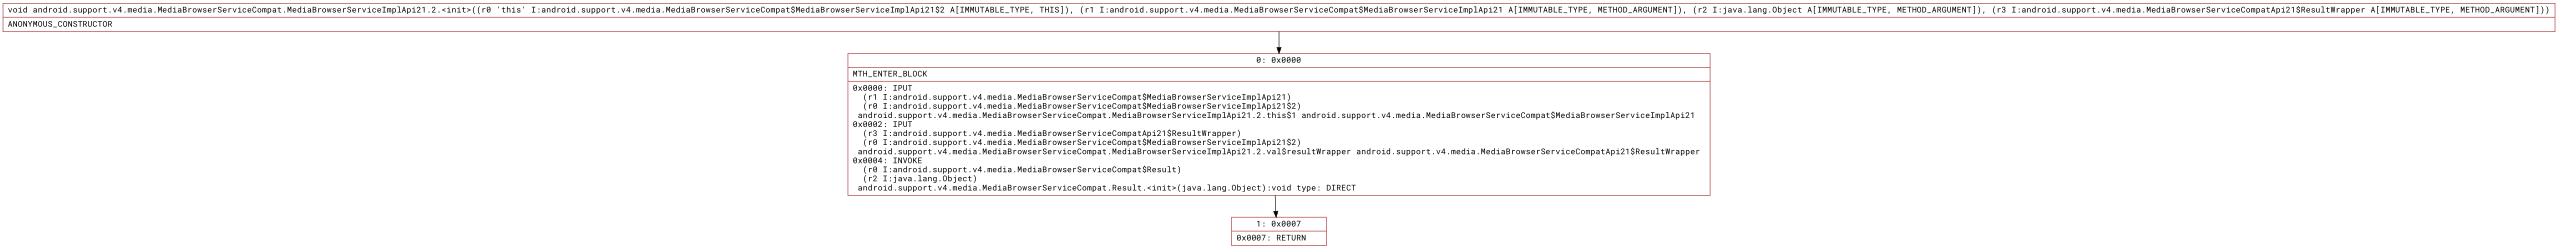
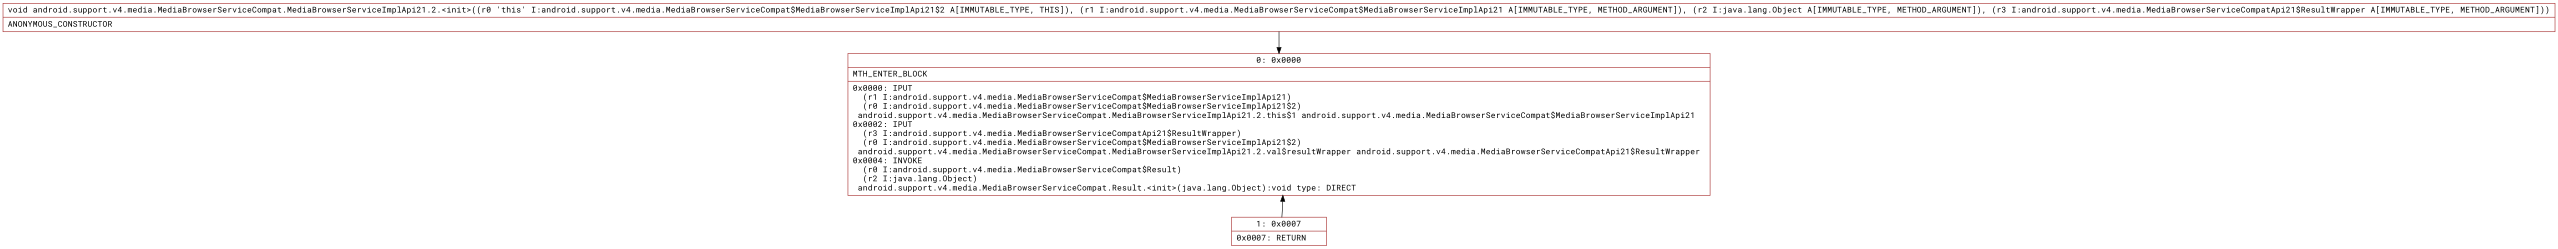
(1275, 203) -> (1282, 209)
